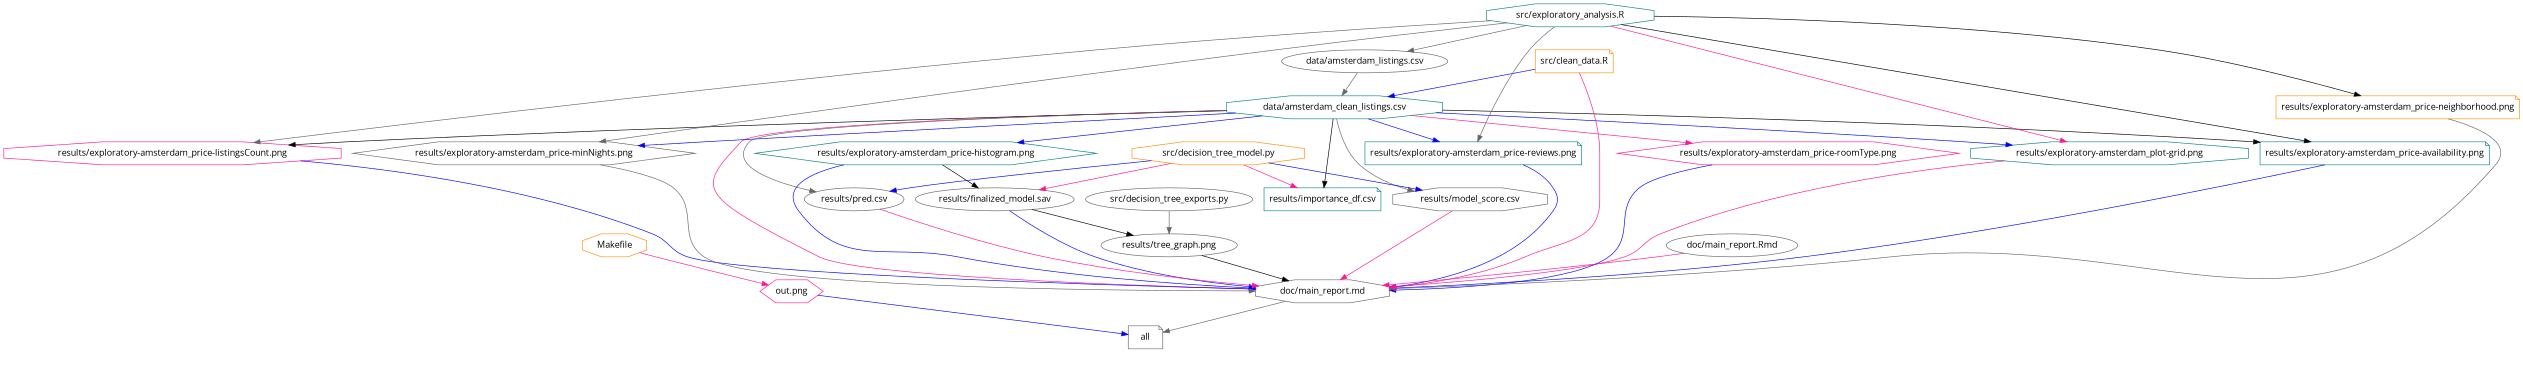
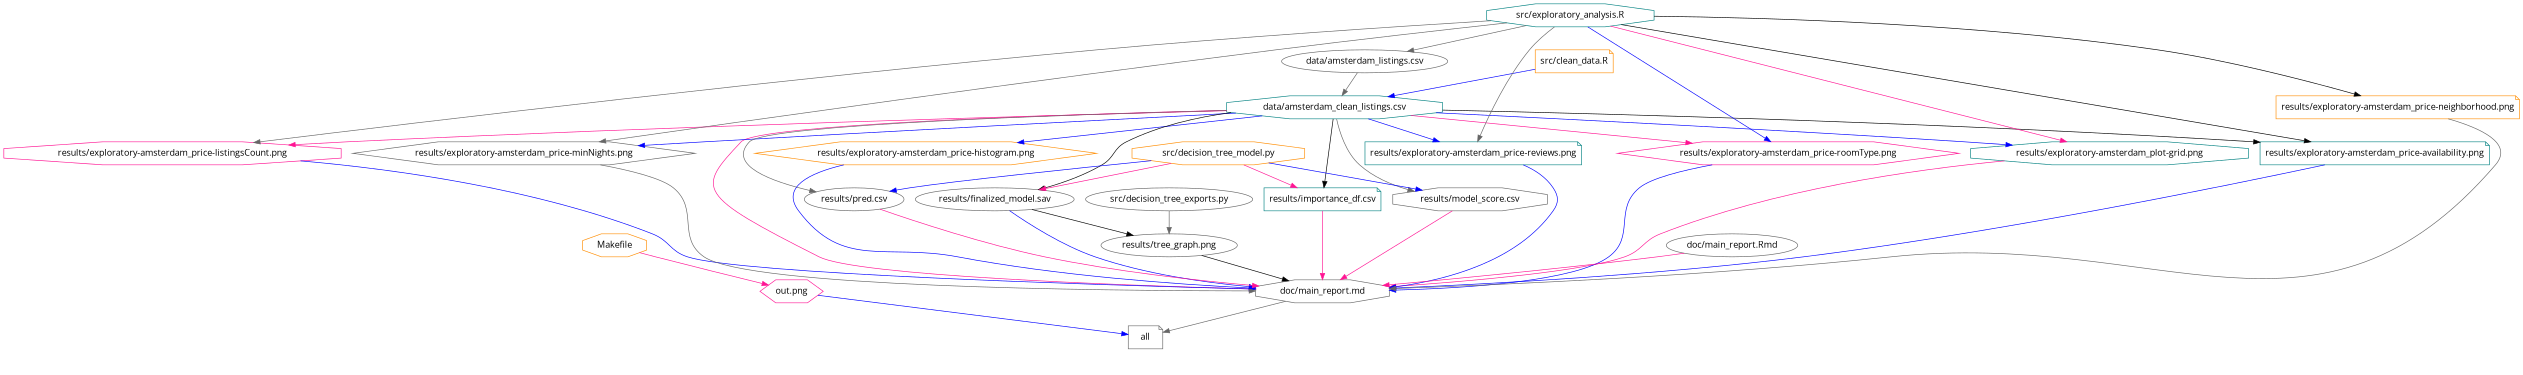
none -> (1676, 83)
(761, 125) -> (761, 125)
(926, 153) -> (926, 153)
(958, 175) -> (1132, 139)
(1572, 240) -> (1322, 242)
